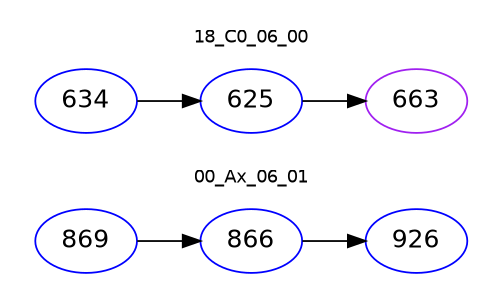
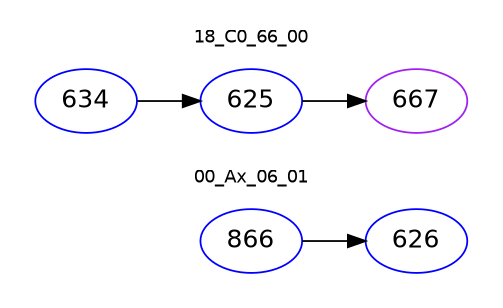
(251, 38) -> (251, 38)
(416, 101) -> (416, 101)
(86, 241) -> none
(416, 241) -> (416, 241)
